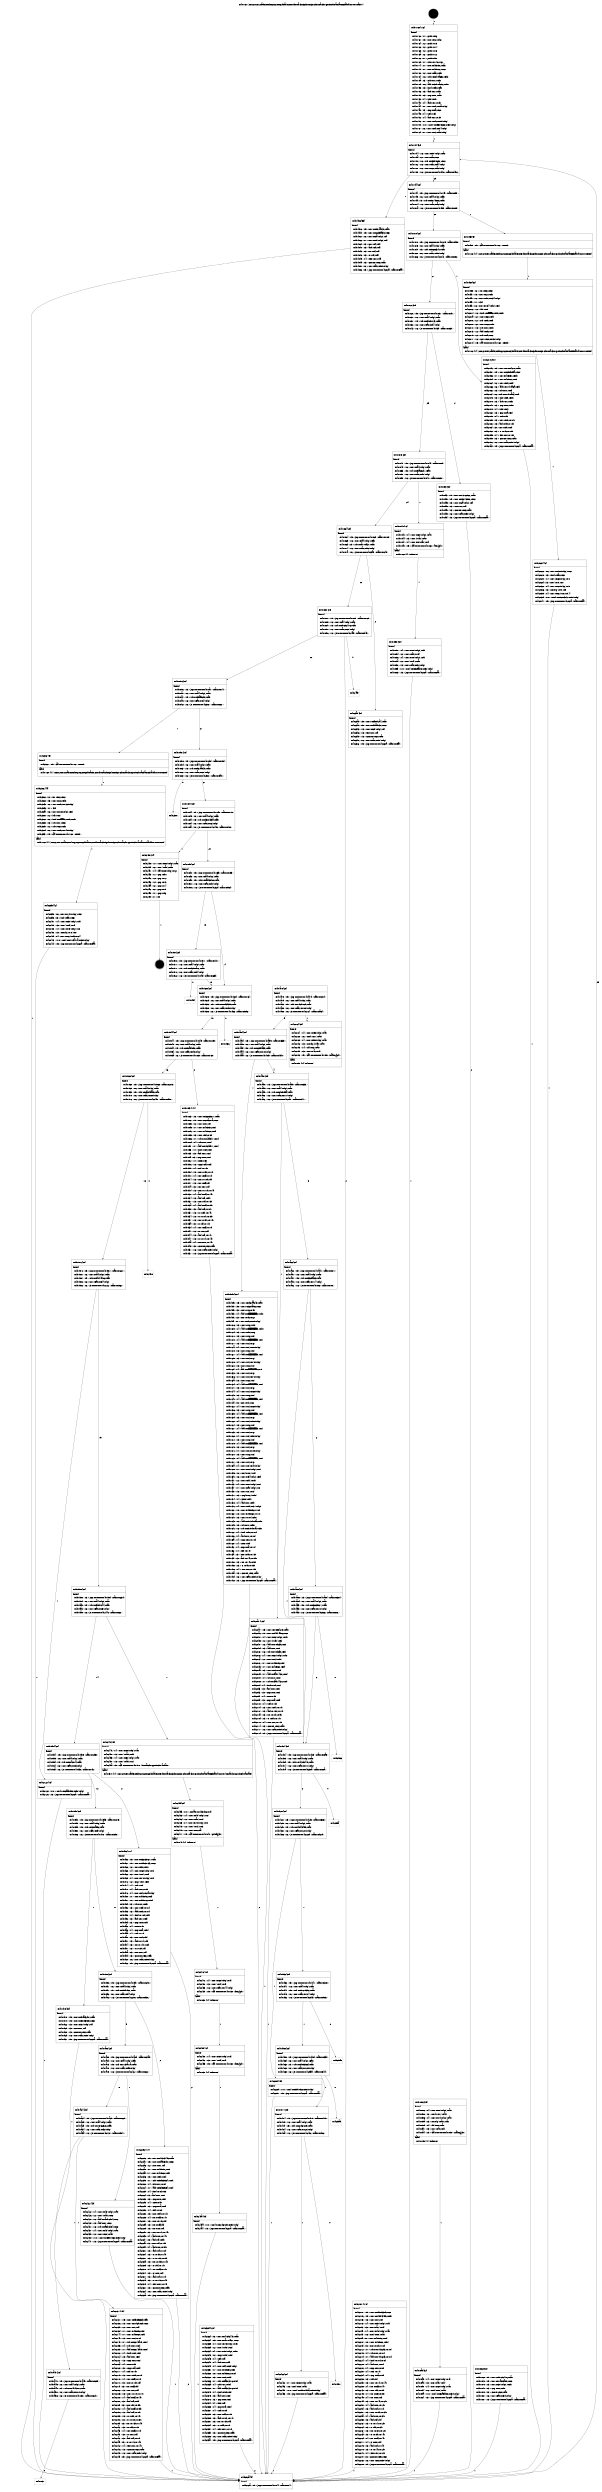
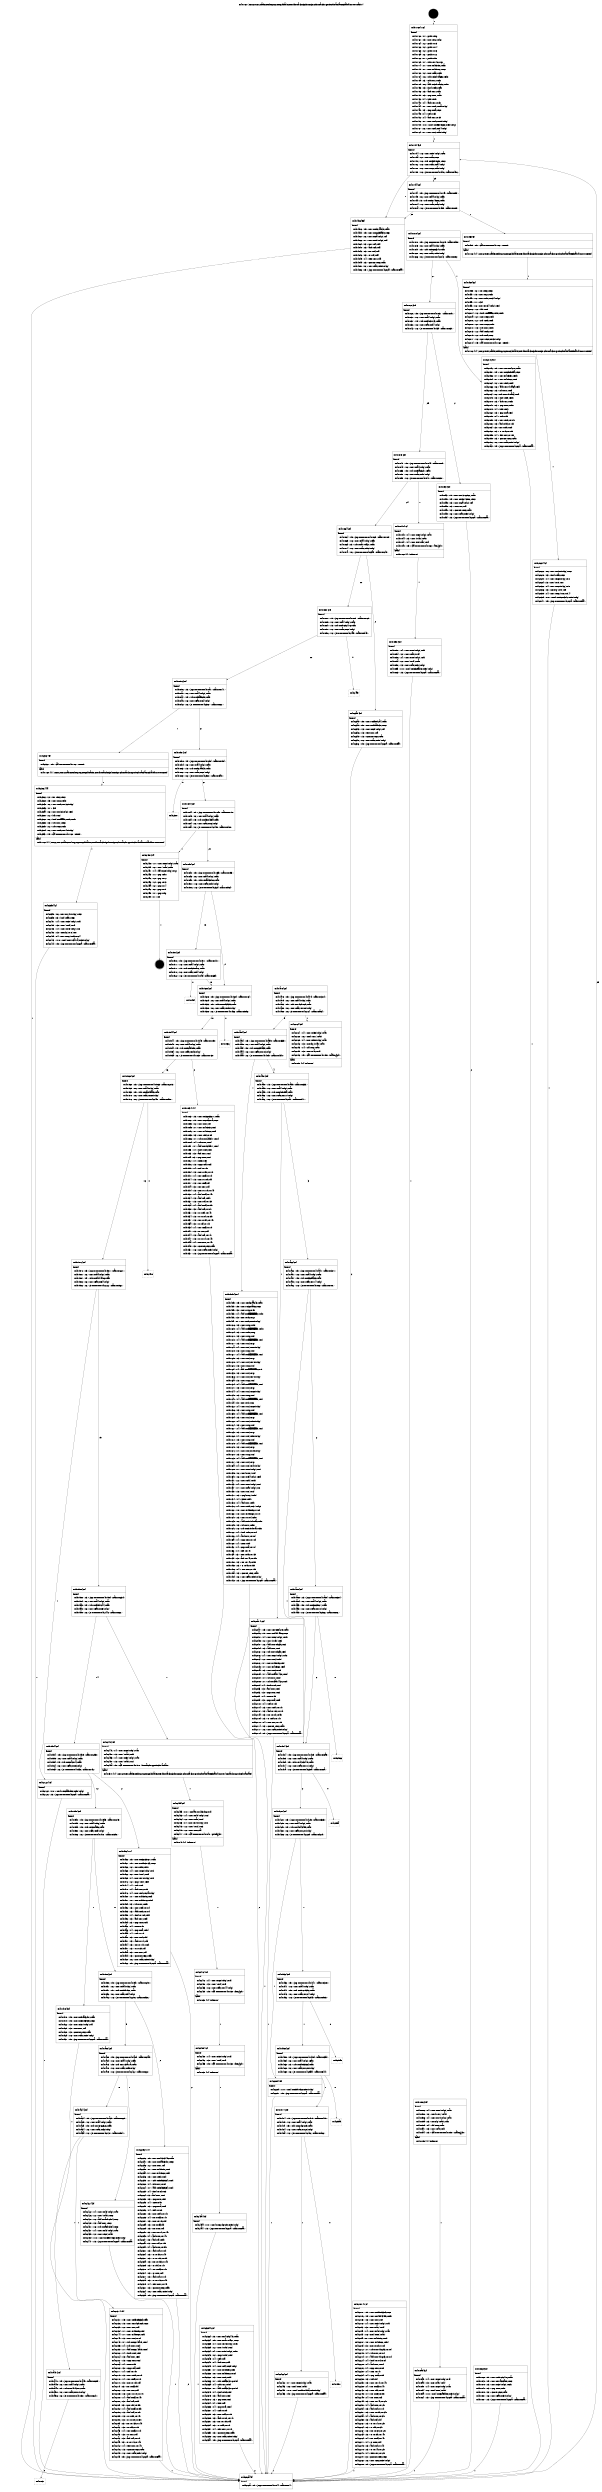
(433, 220) -> (409, 214)
(346, 1577) -> (351, 1635)
